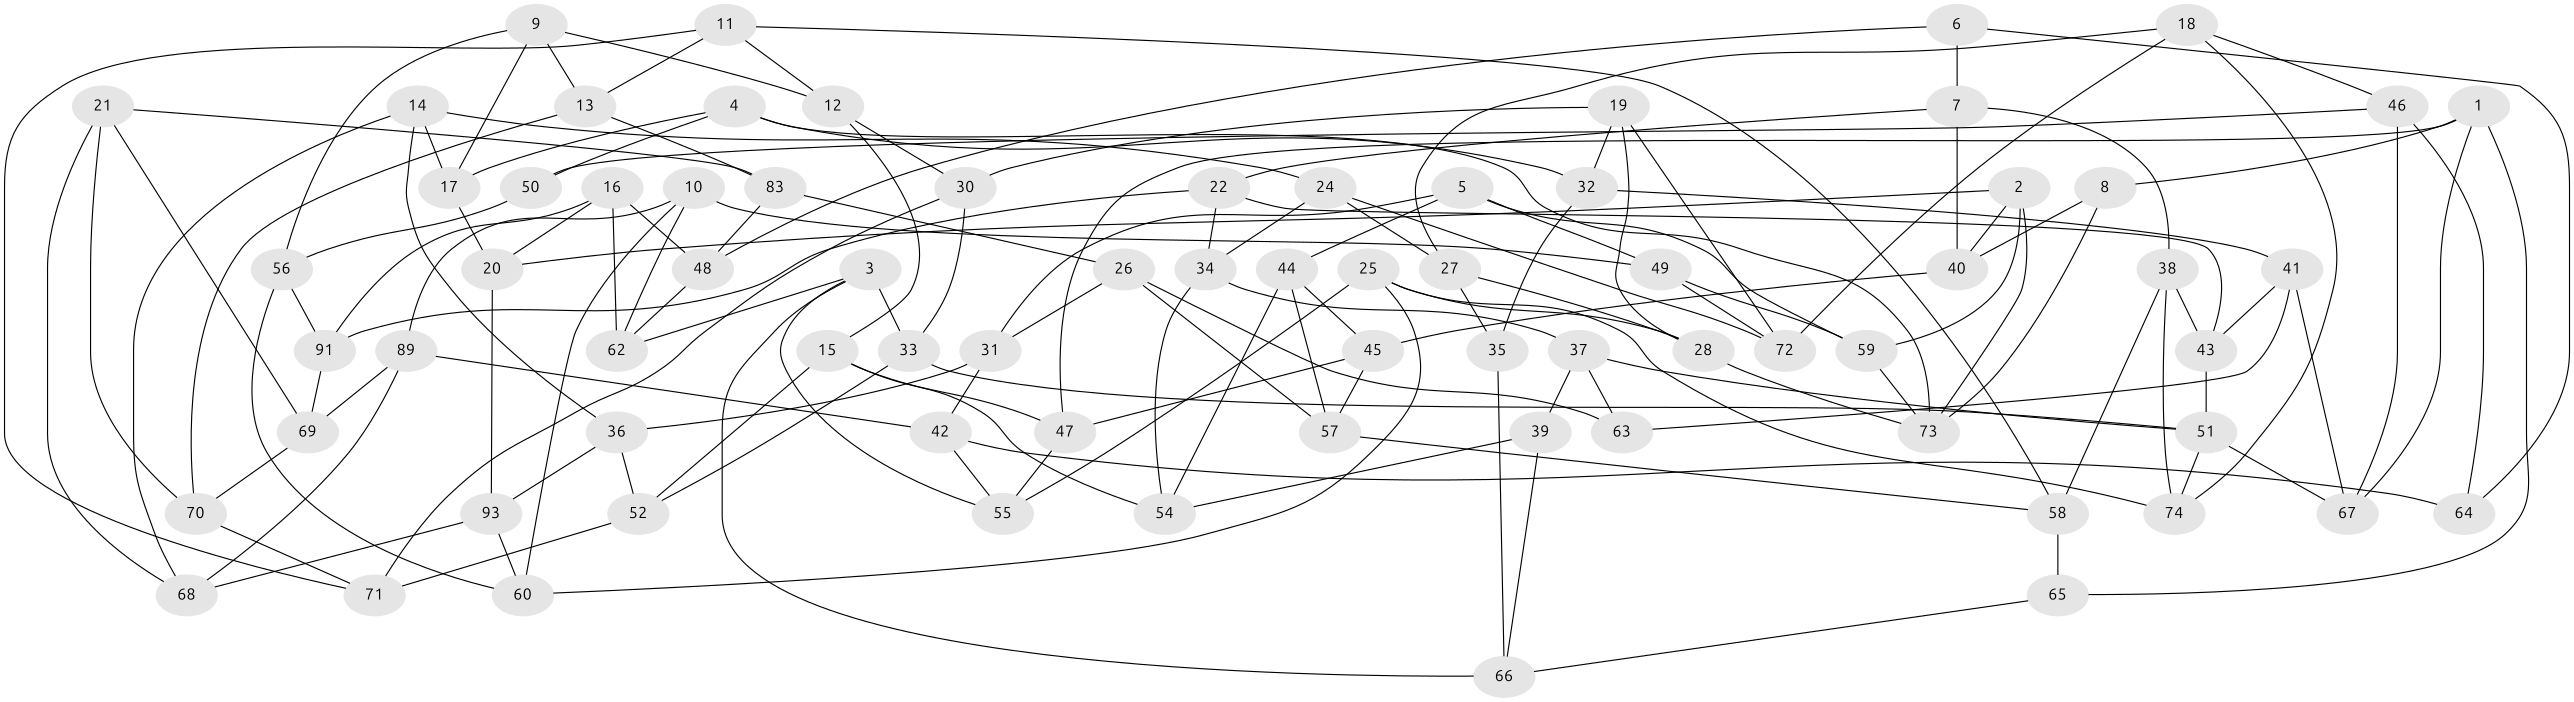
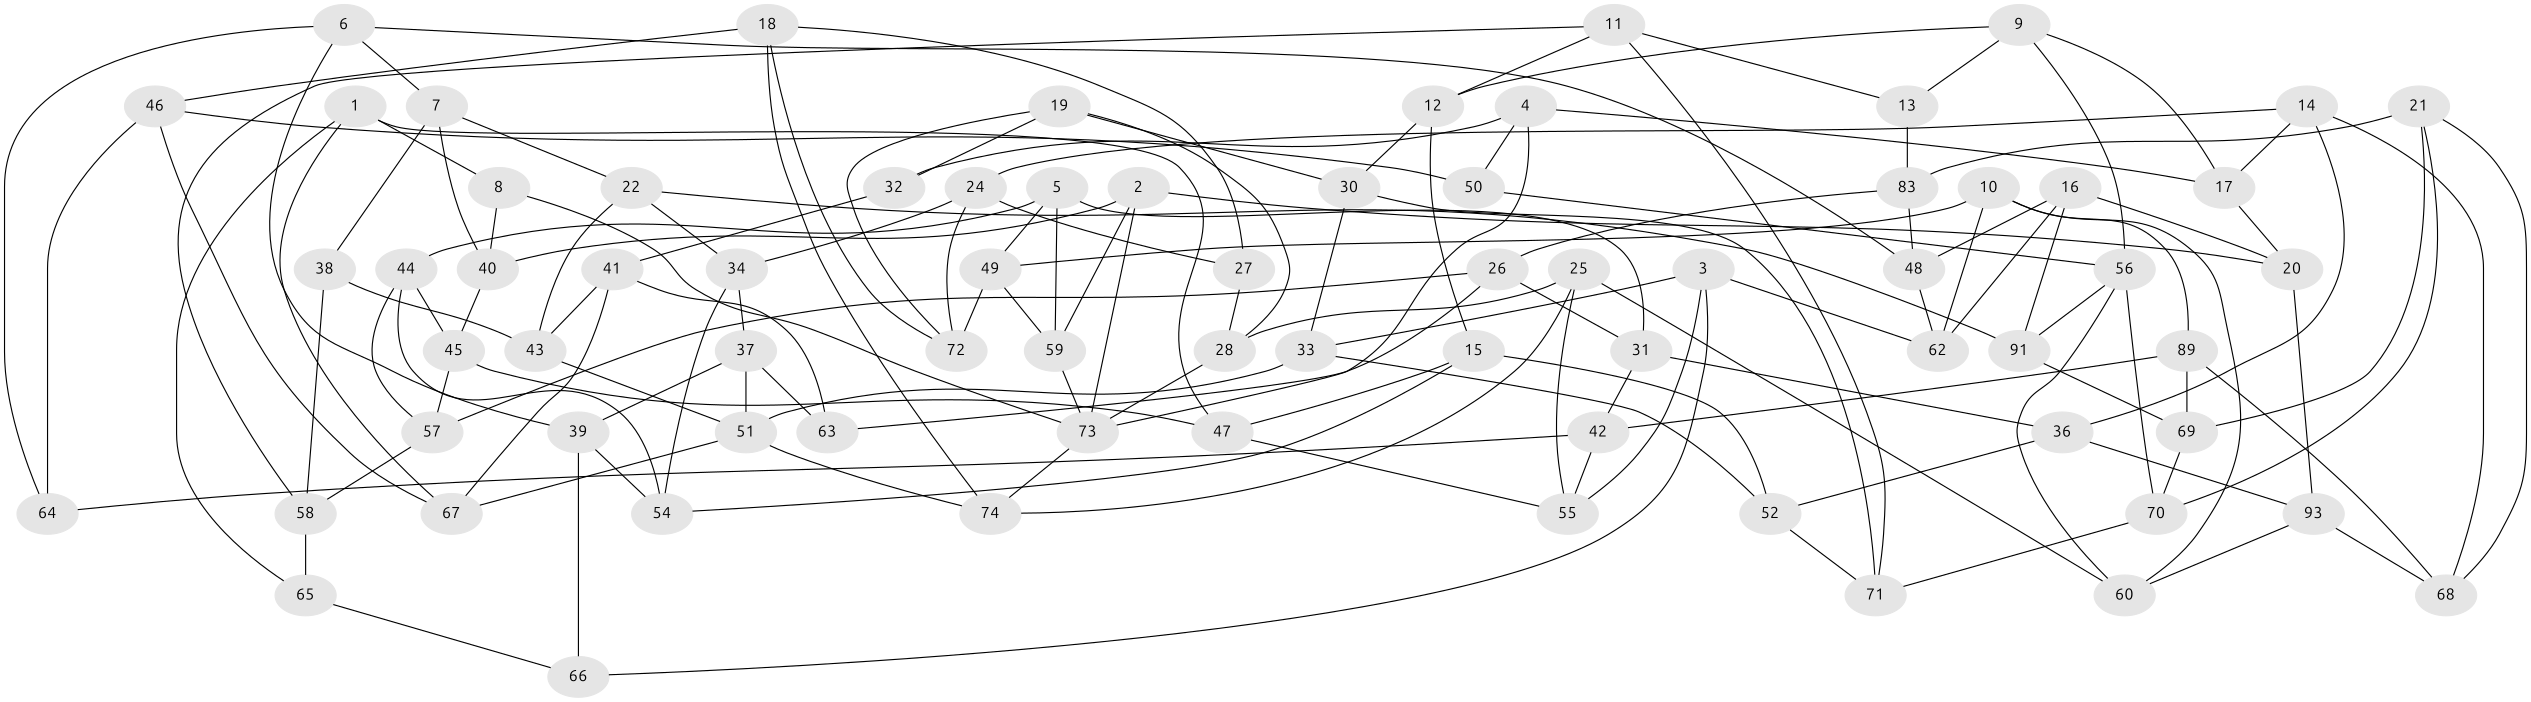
(277, 220) -> (2138, 392)
none -> (304, 320)
(1498, 351) -> none
(2163, 397) -> (1039, 473)
